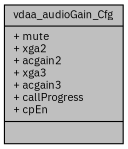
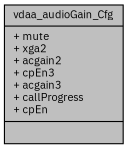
(31, 73) -> (34, 73)
